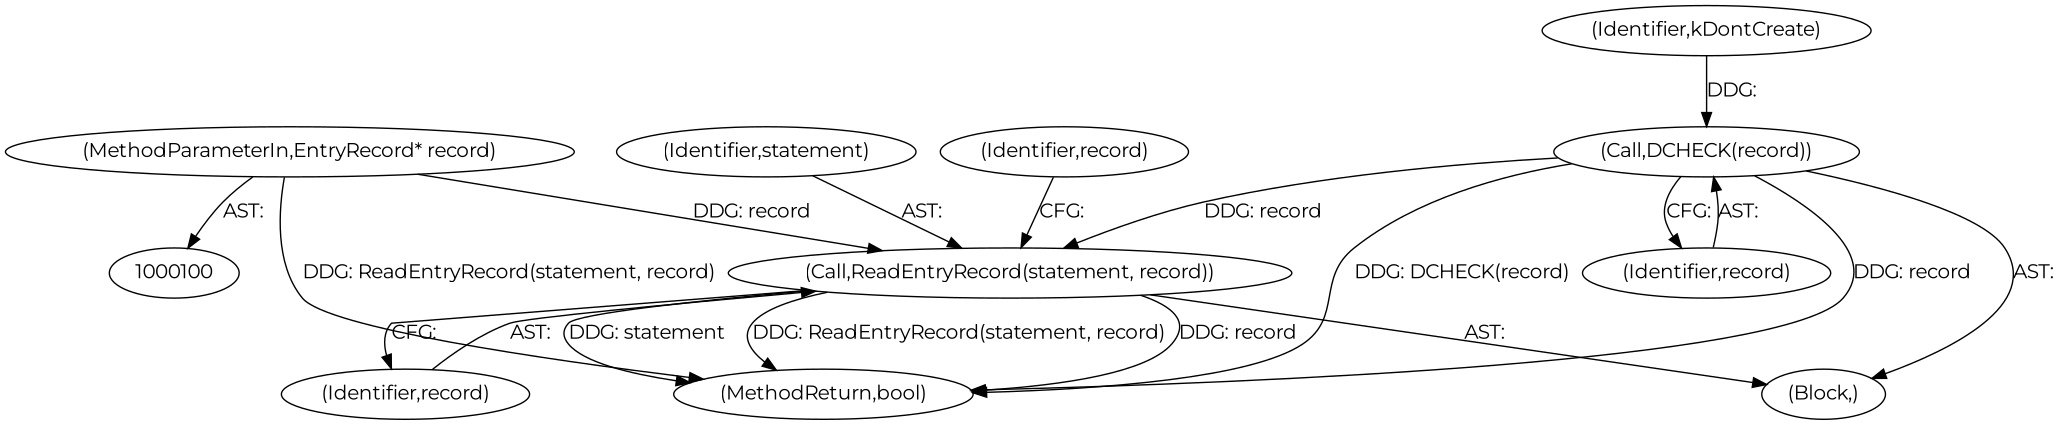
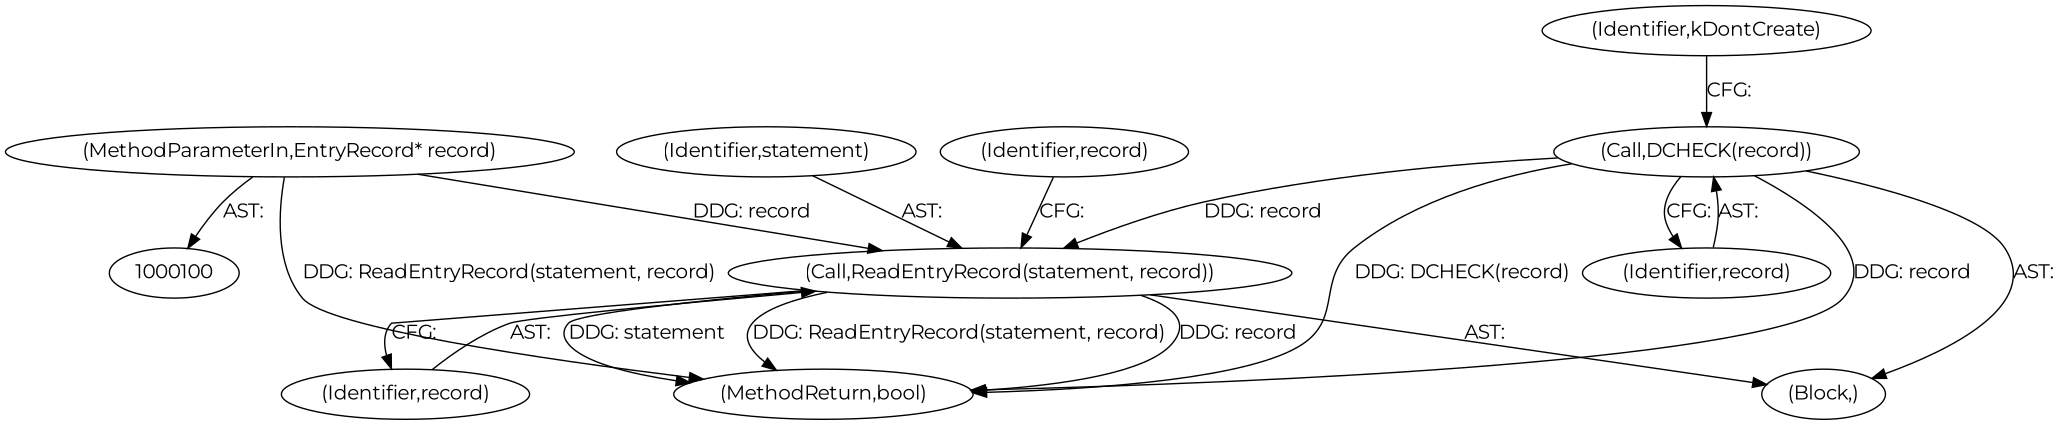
(1734, 91) -> (1732, 91)
